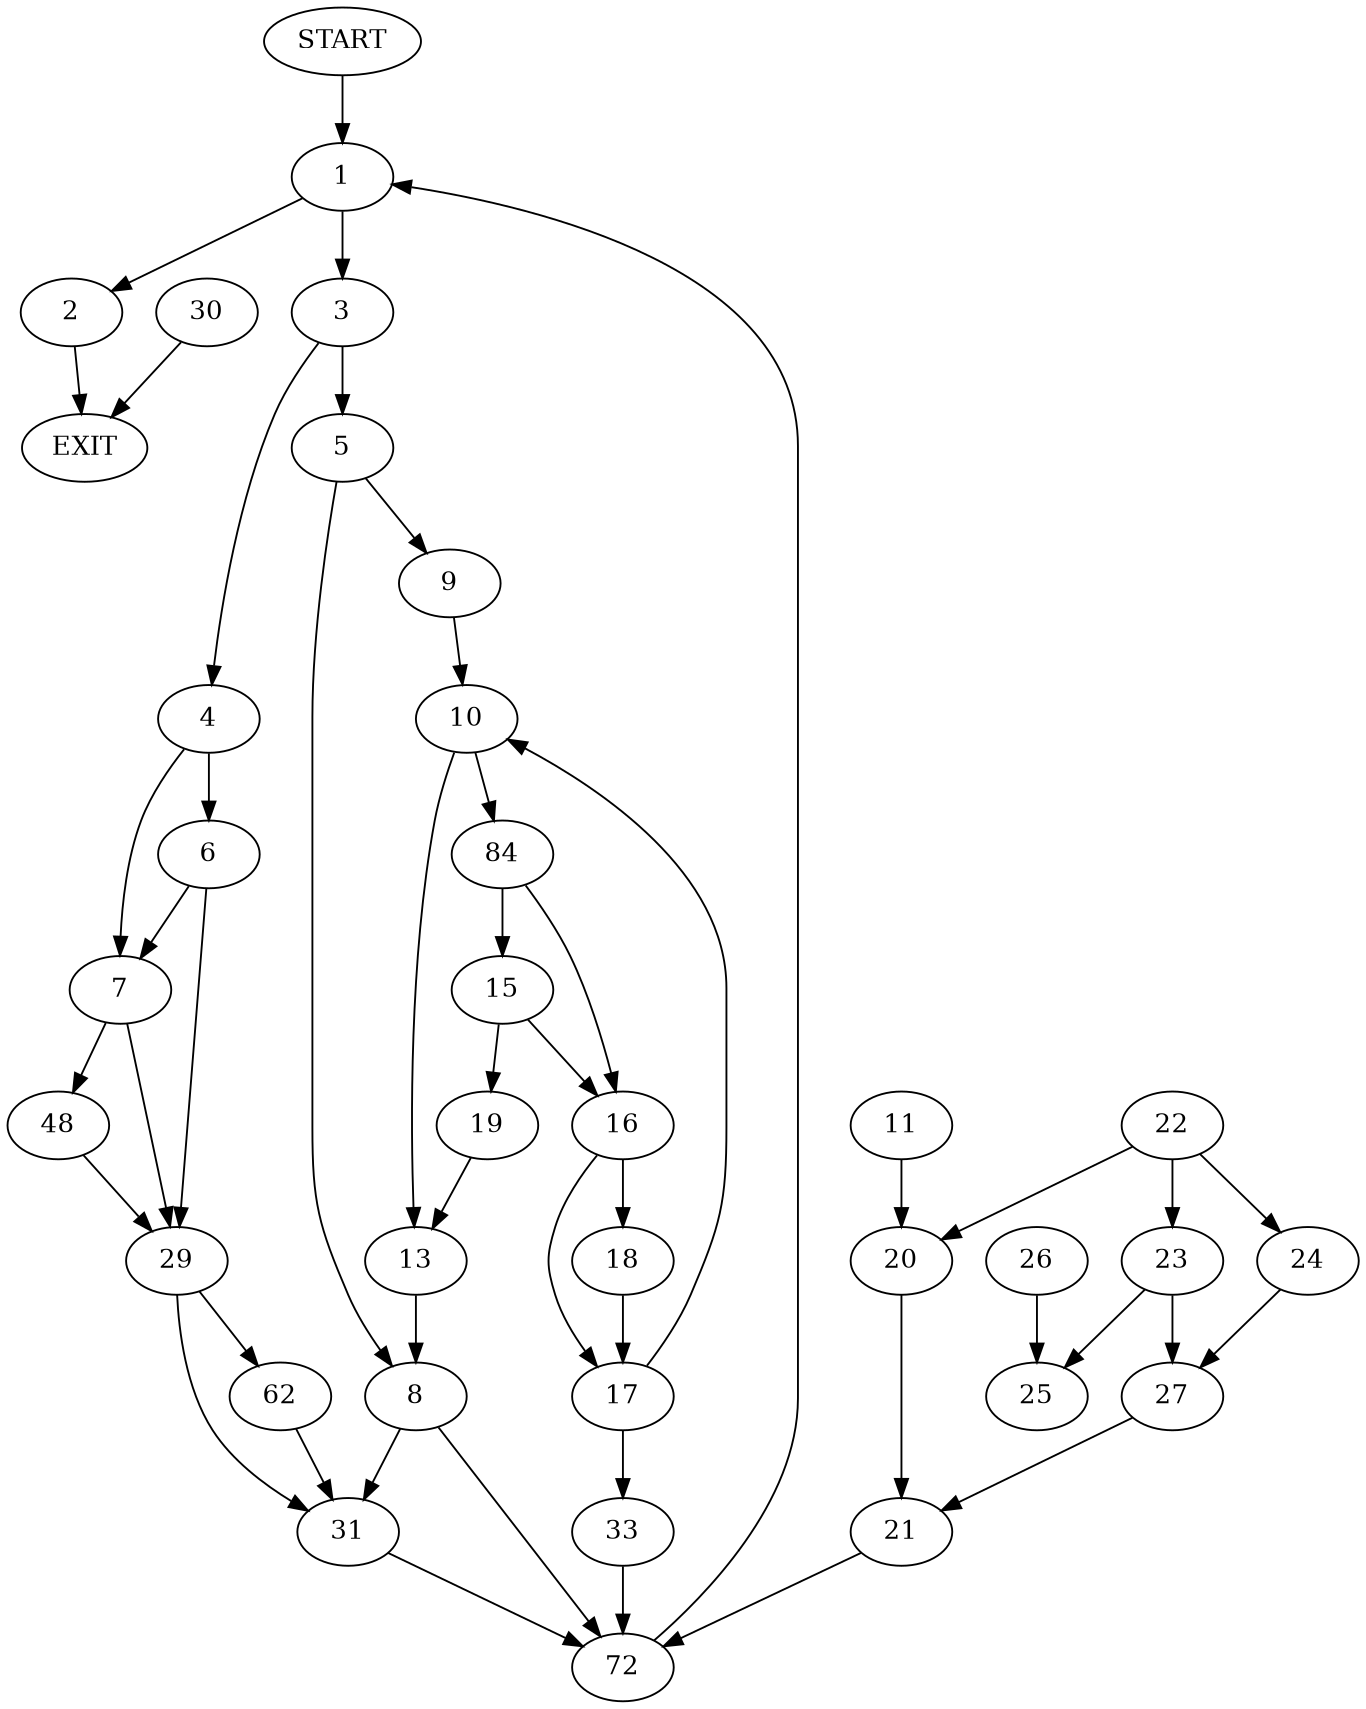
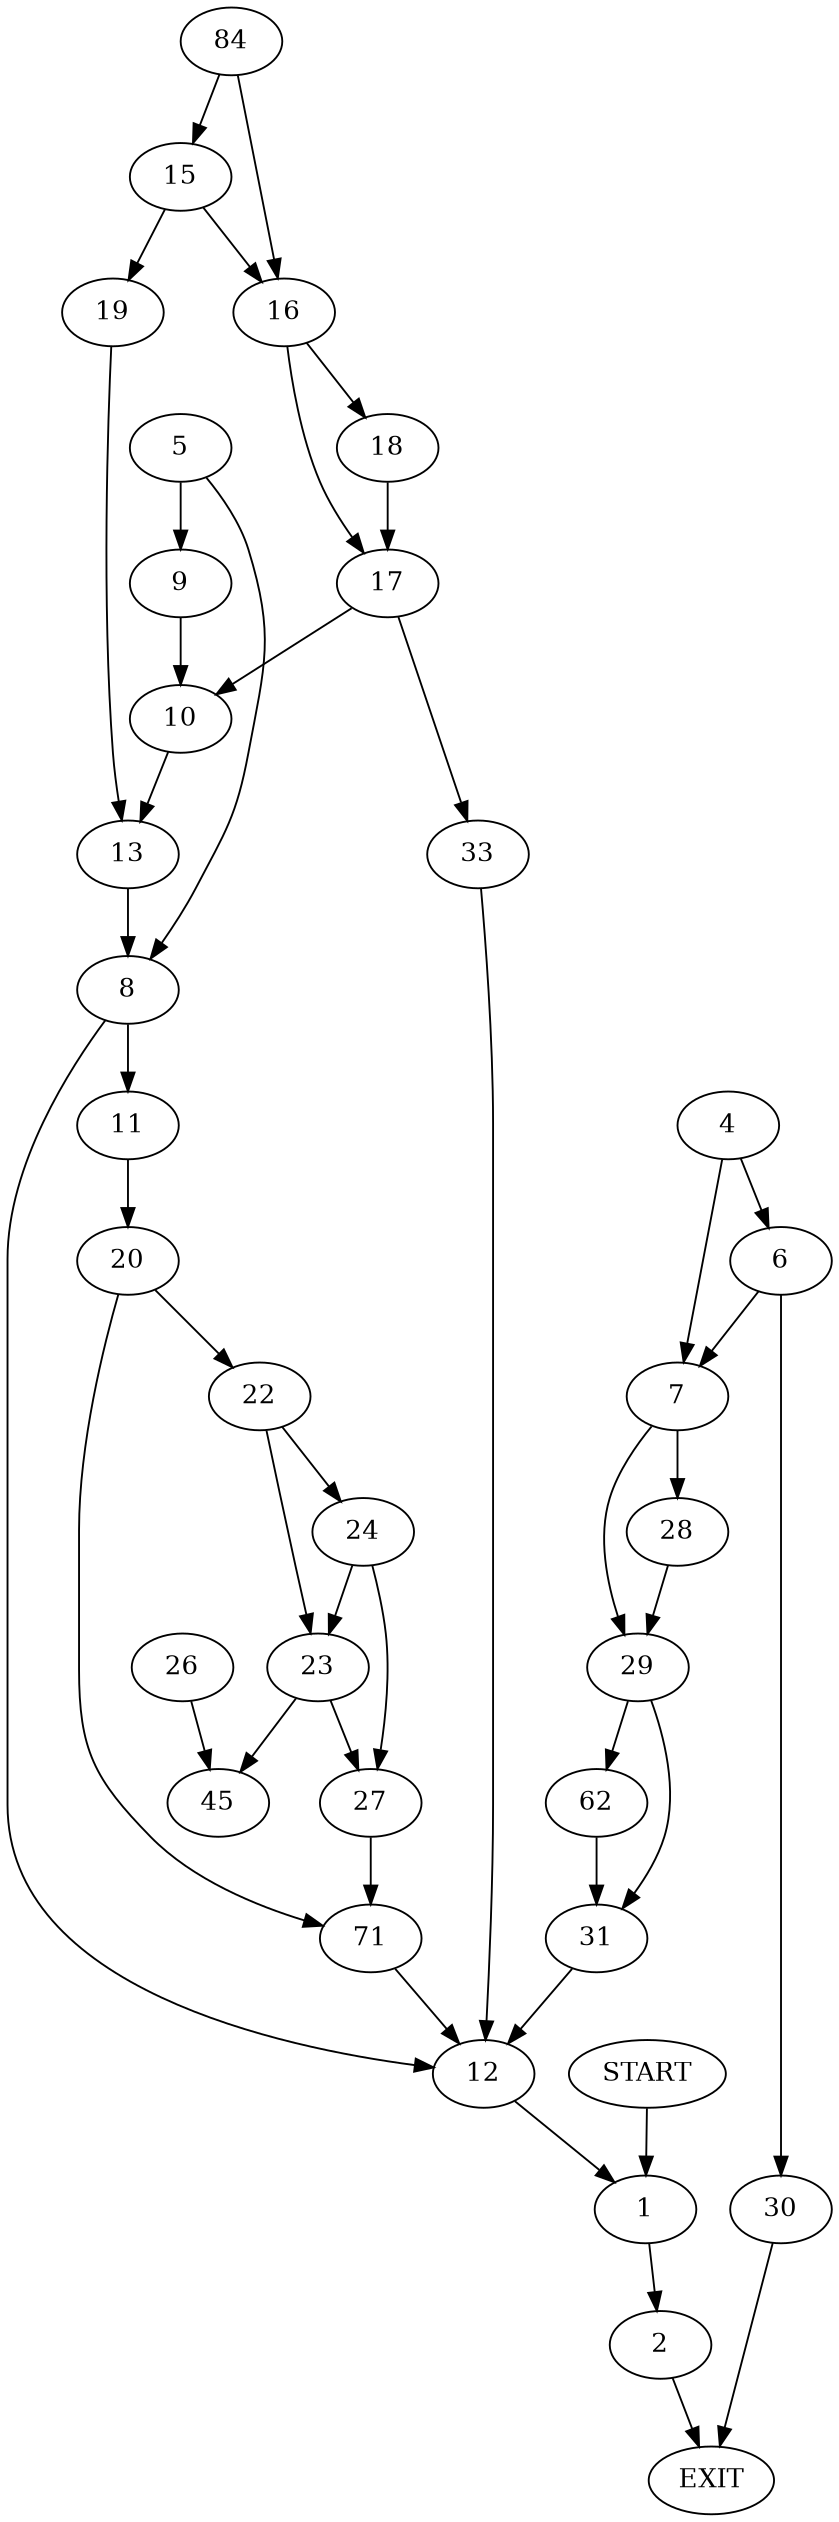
(343, 312) -> none
(482, 777) -> none
(194, 1048) -> (781, 1726)
(58, 1125) -> (678, 1532)
(1046, 1189) -> (187, 1322)
(1037, 1396) -> (218, 1803)
(386, 1456) -> (128, 1048)
(901, 1532) -> (371, 1938)
none -> (344, 1591)
(623, 1667) -> (484, 2074)
